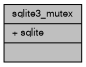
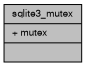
(28, 33) -> (30, 33)
